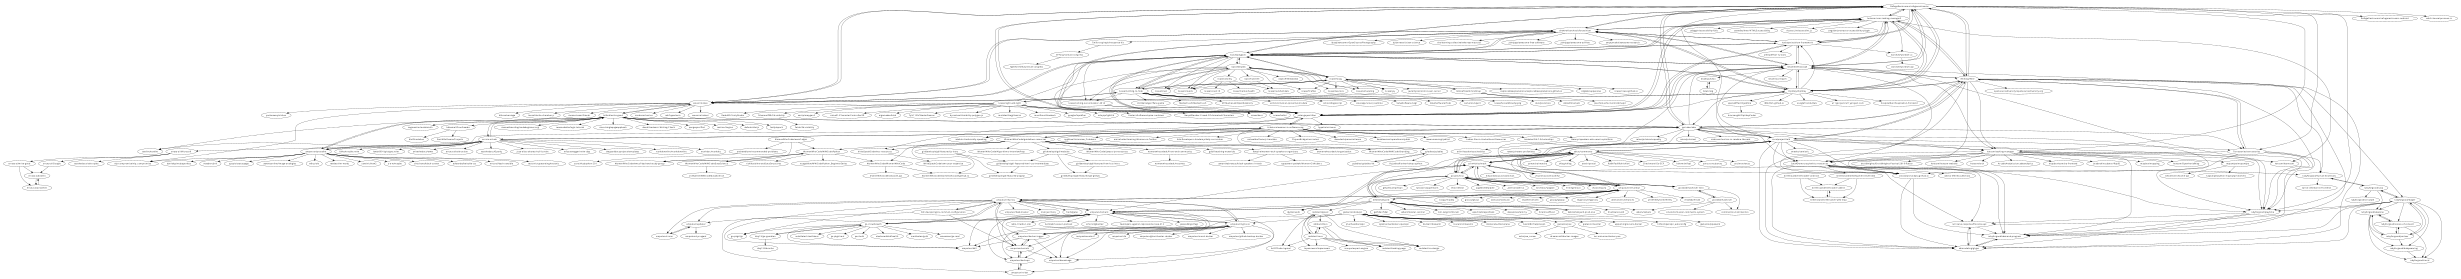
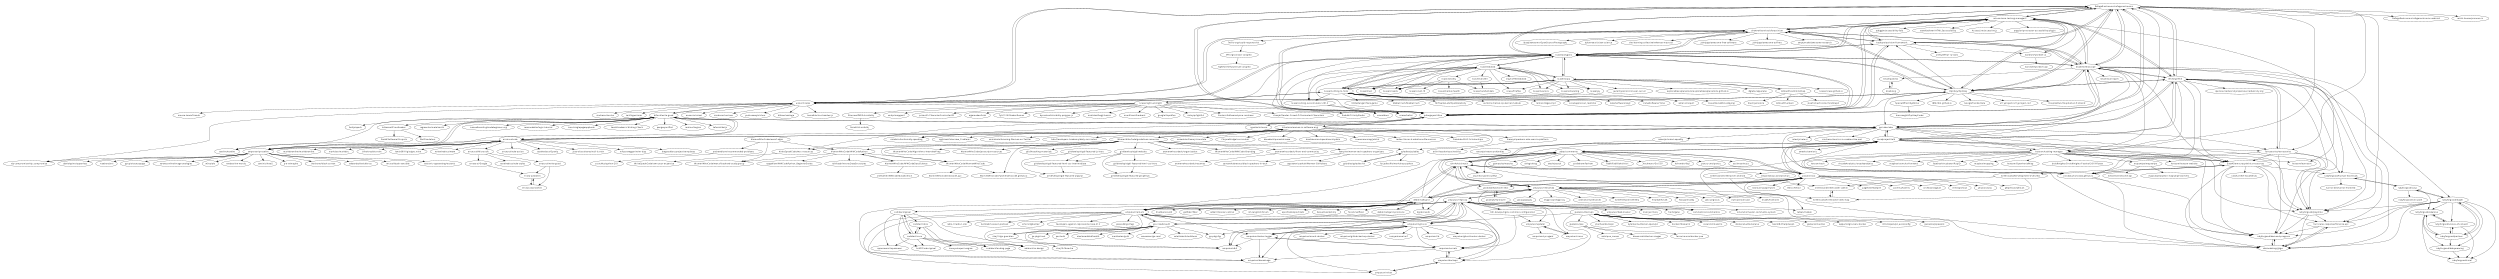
none -> (723, 115)
none -> (1583, 164)
